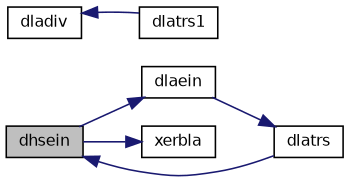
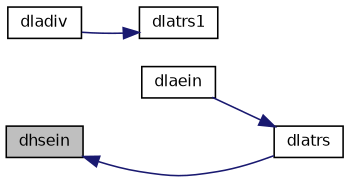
(118, 12) -> (103, 33)
(104, 115) -> none
(179, 142) -> none
